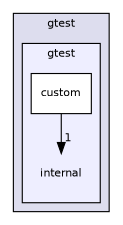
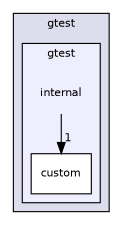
(61, 128) -> (61, 128)
